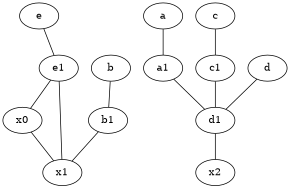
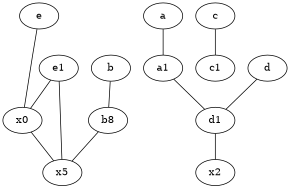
(49, 42) -> (31, 68)
(215, 94) -> none
(108, 120) -> (108, 120)
(62, 173) -> (62, 173)
